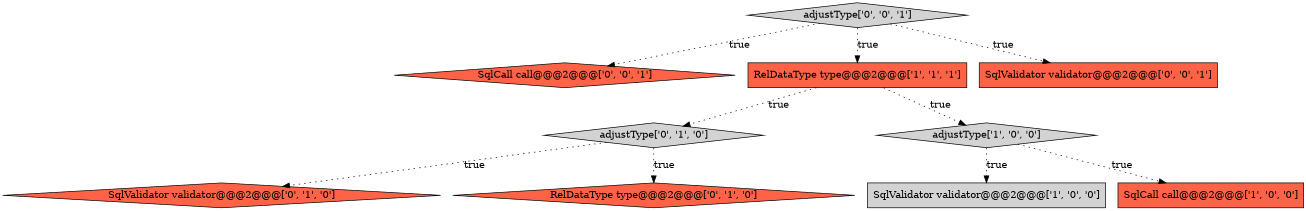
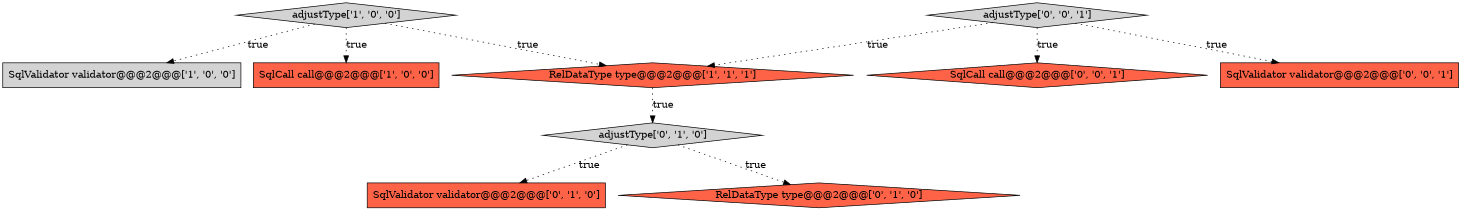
(857, 75) -> (653, 75)
(921, 105) -> (492, 44)
(222, 195) -> (486, 195)
